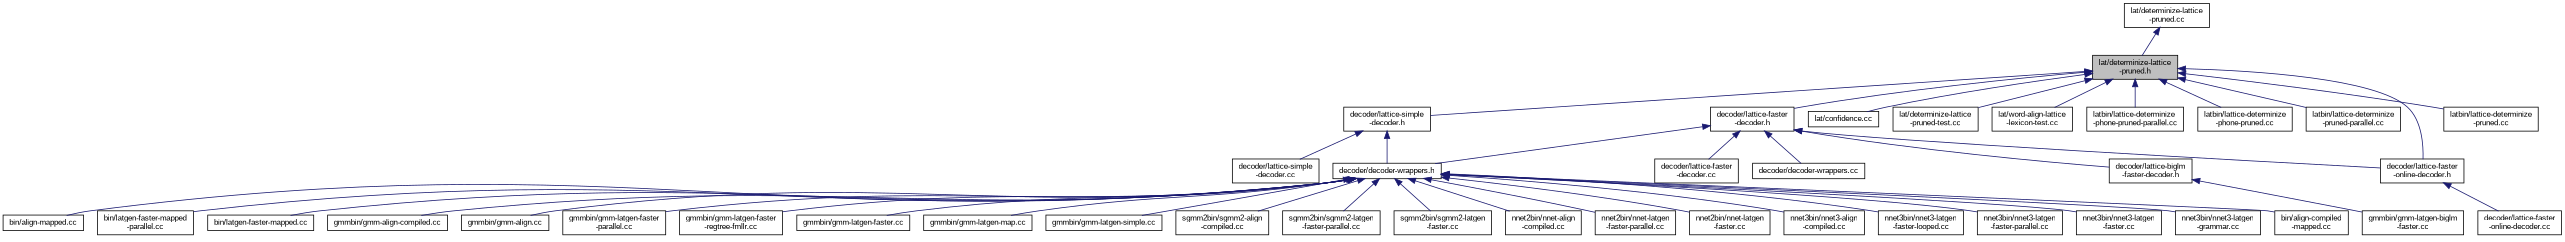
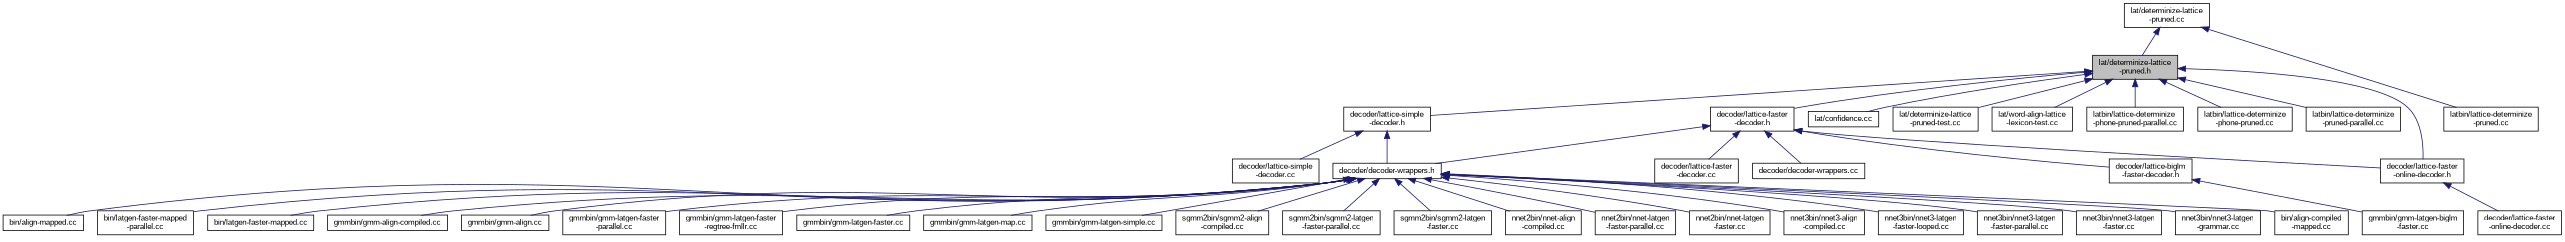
(2315, 90) -> (2333, 68)
